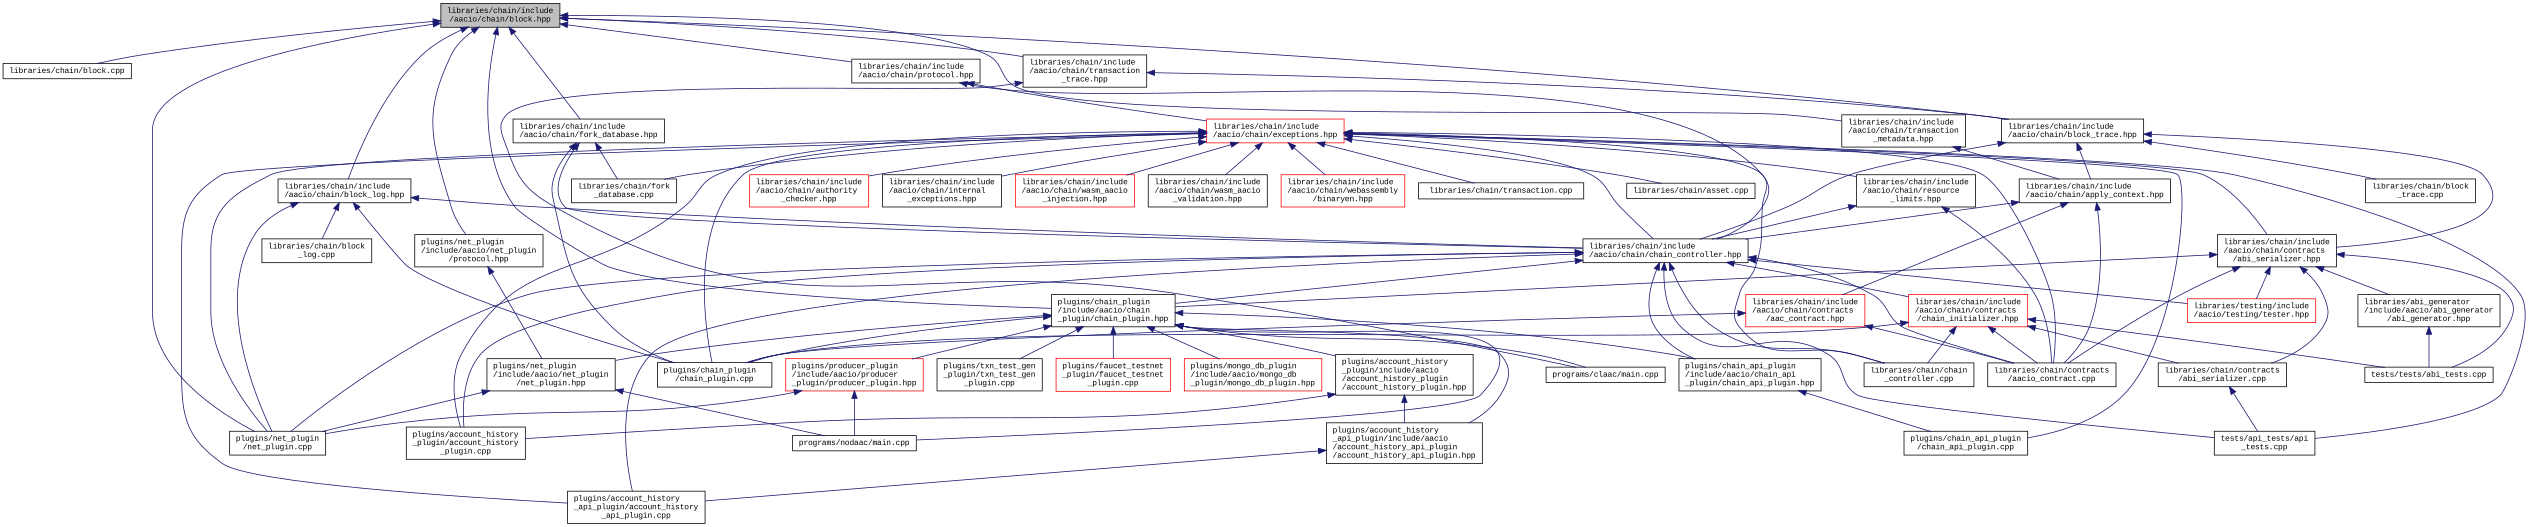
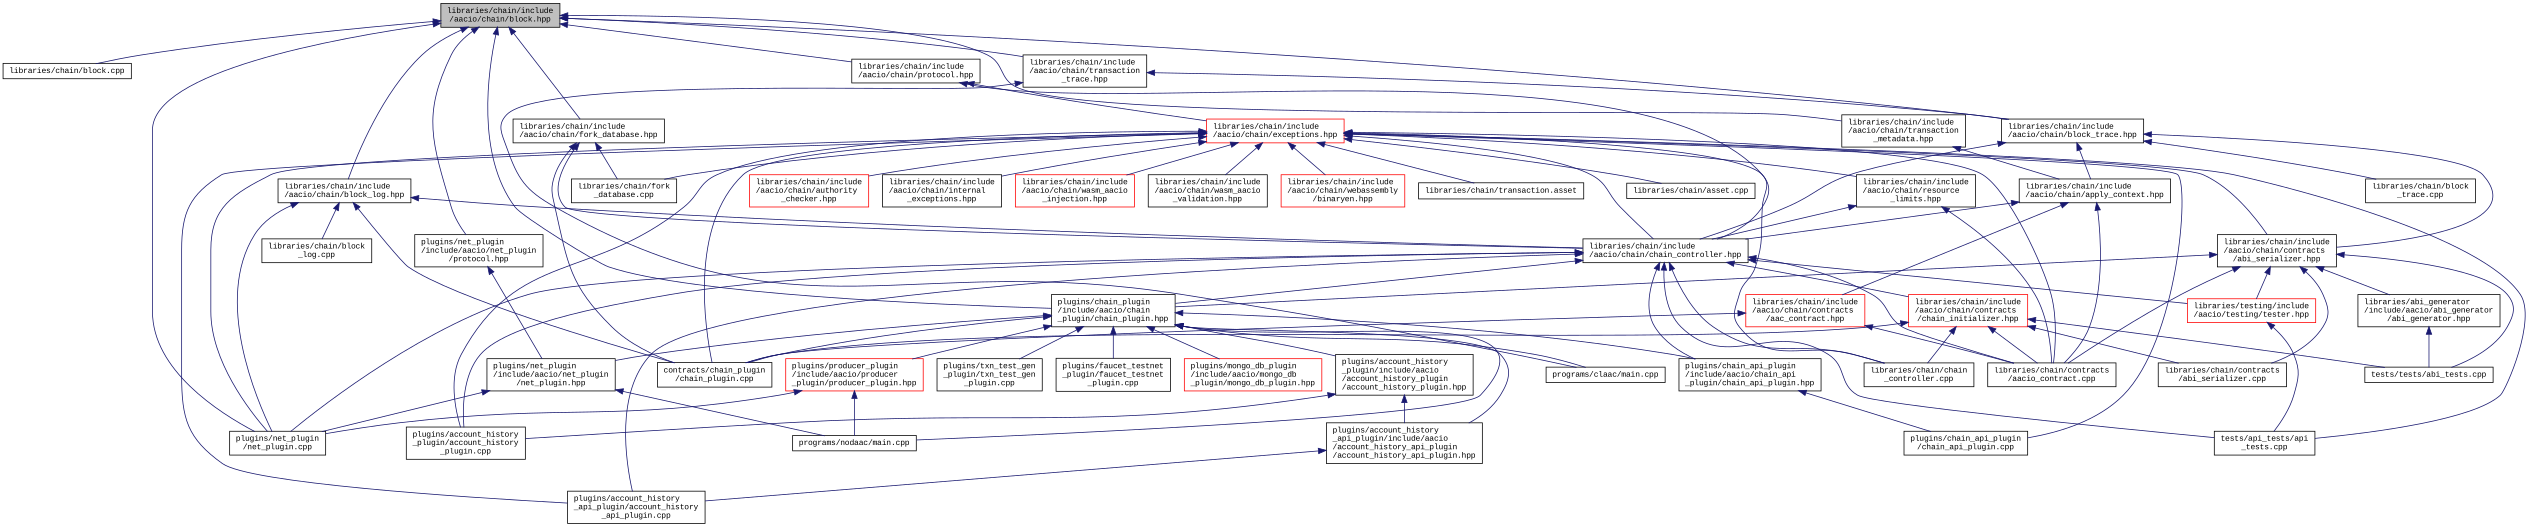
(1501, 191) -> (1501, 191)
(715, 375) -> (715, 375)
(1113, 375) -> (1113, 375)
(2246, 412) -> (2298, 378)
